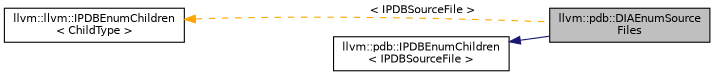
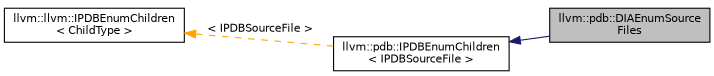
(373, 18) -> (265, 40)
